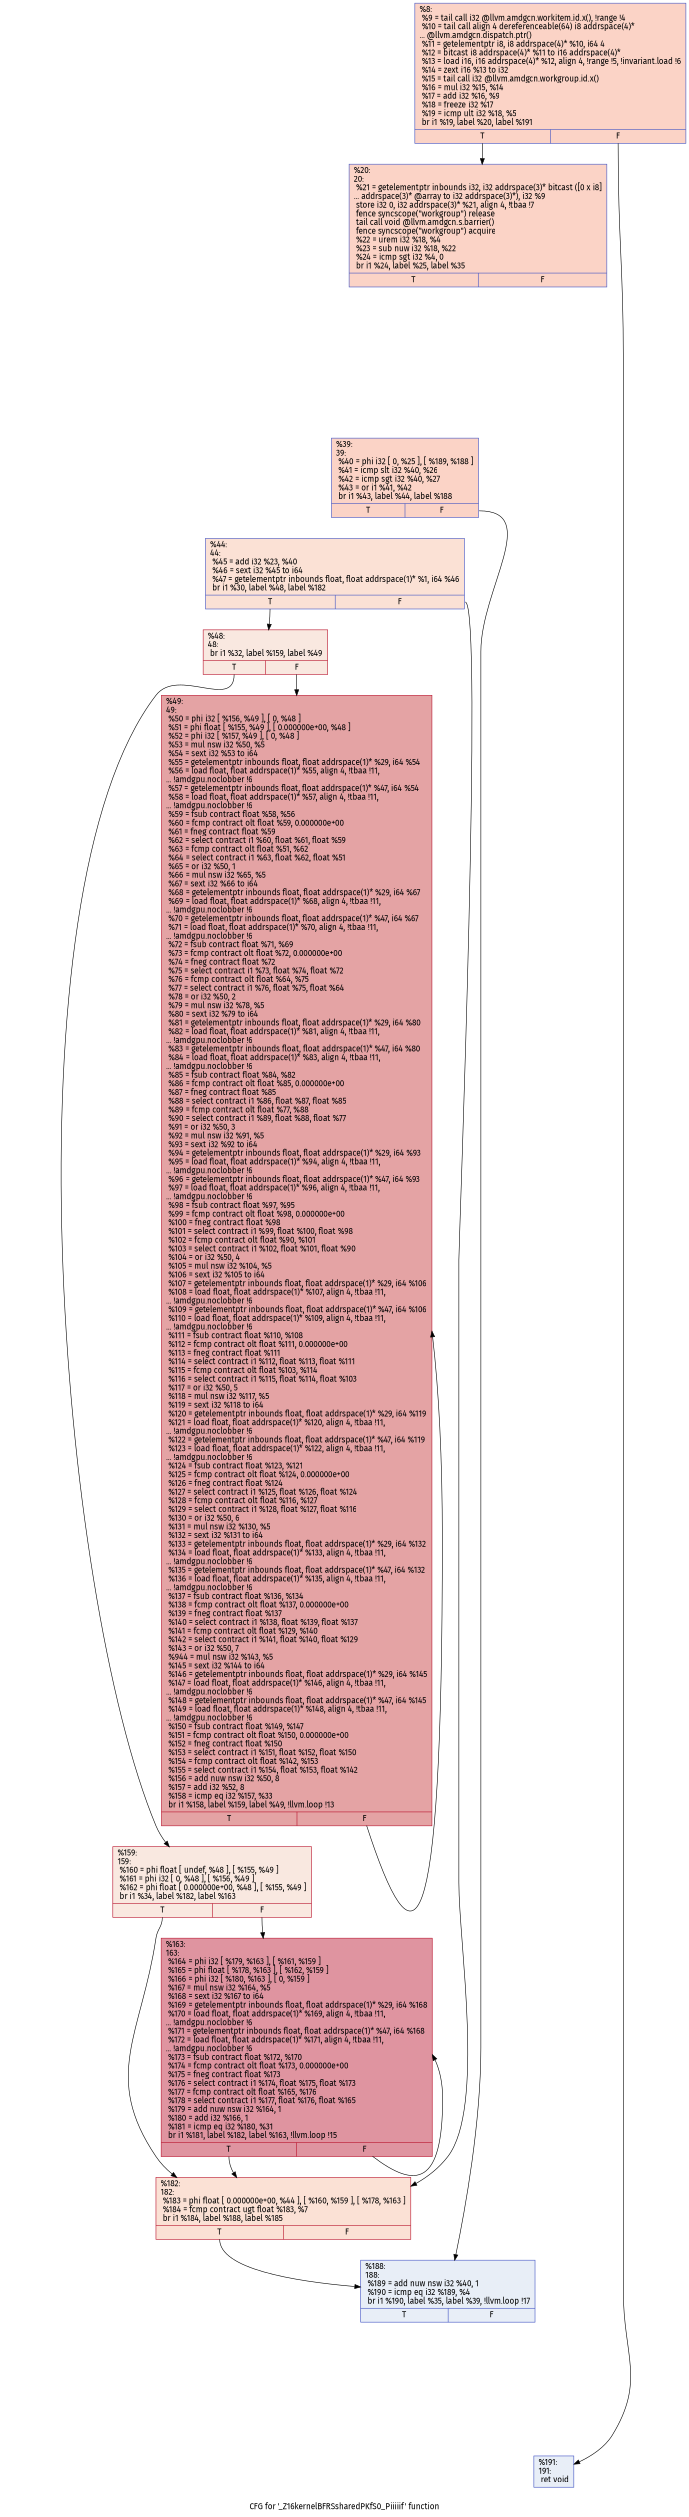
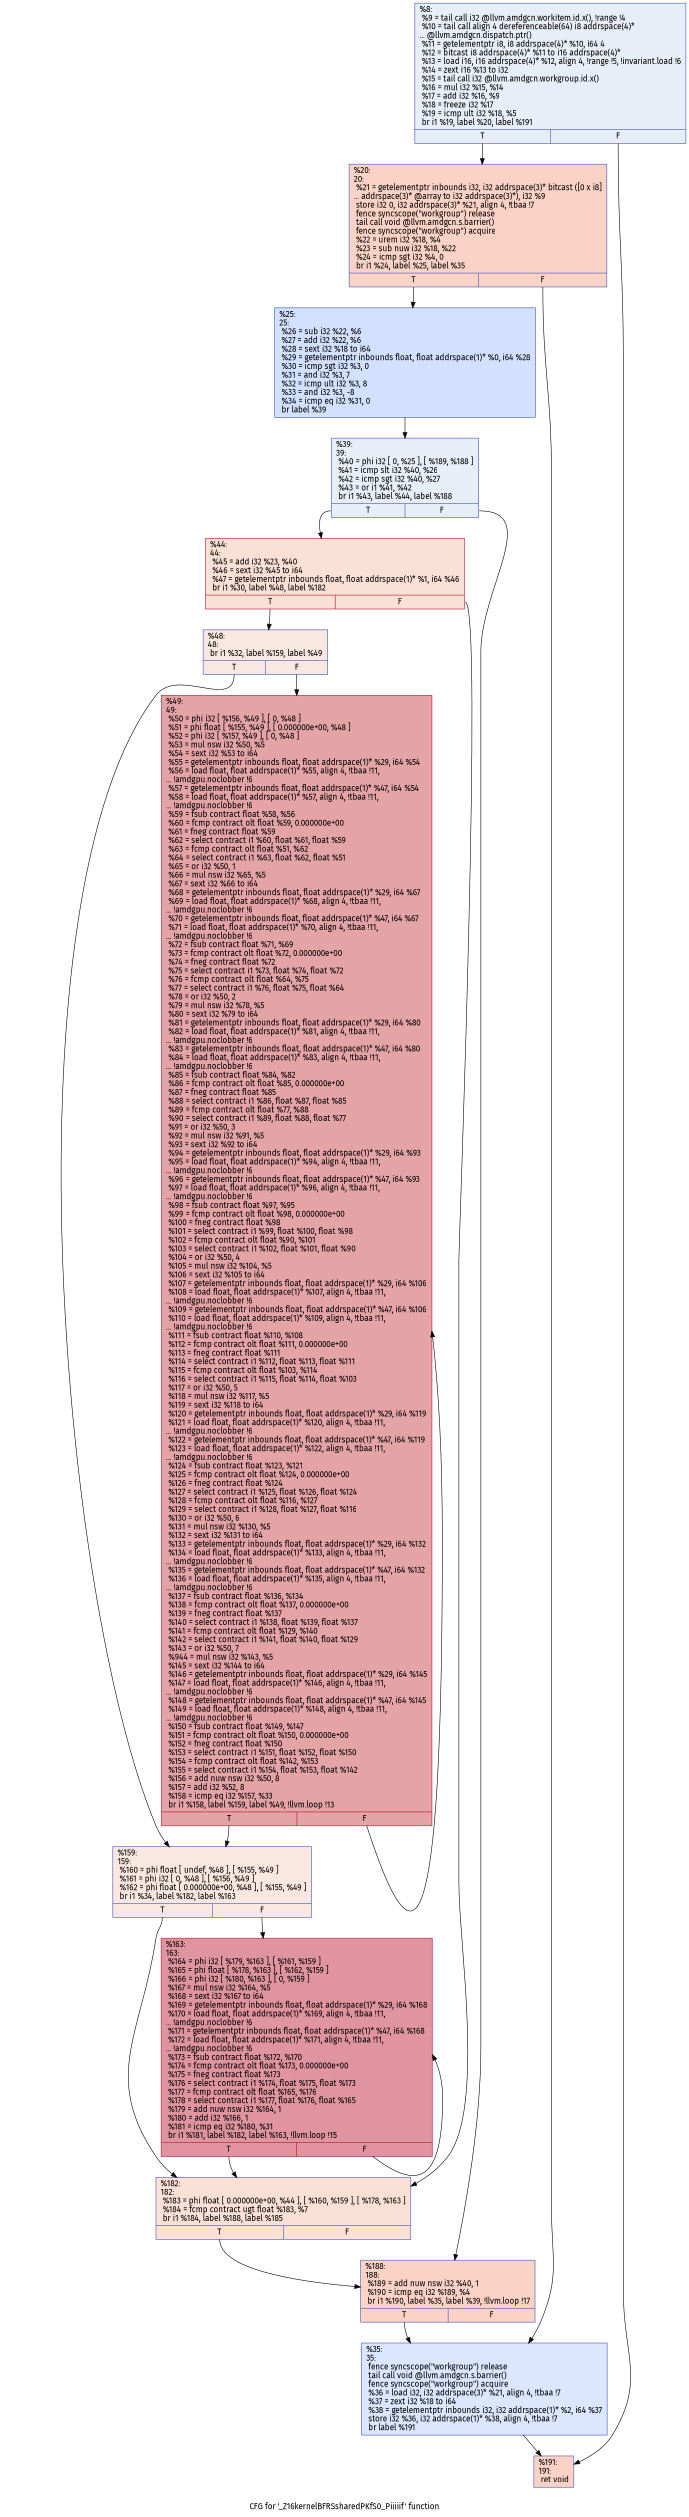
(550, 73) -> (550, 73)
none -> (405, 363)
(405, 478) -> (405, 478)
none -> (320, 519)
(335, 574) -> (335, 574)
(265, 652) -> (265, 652)
none -> (228, 1834)
(212, 1882) -> (212, 1882)
(283, 2208) -> (283, 2208)
(448, 2291) -> (448, 2291)
none -> (484, 2389)
(554, 2472) -> (554, 2472)
